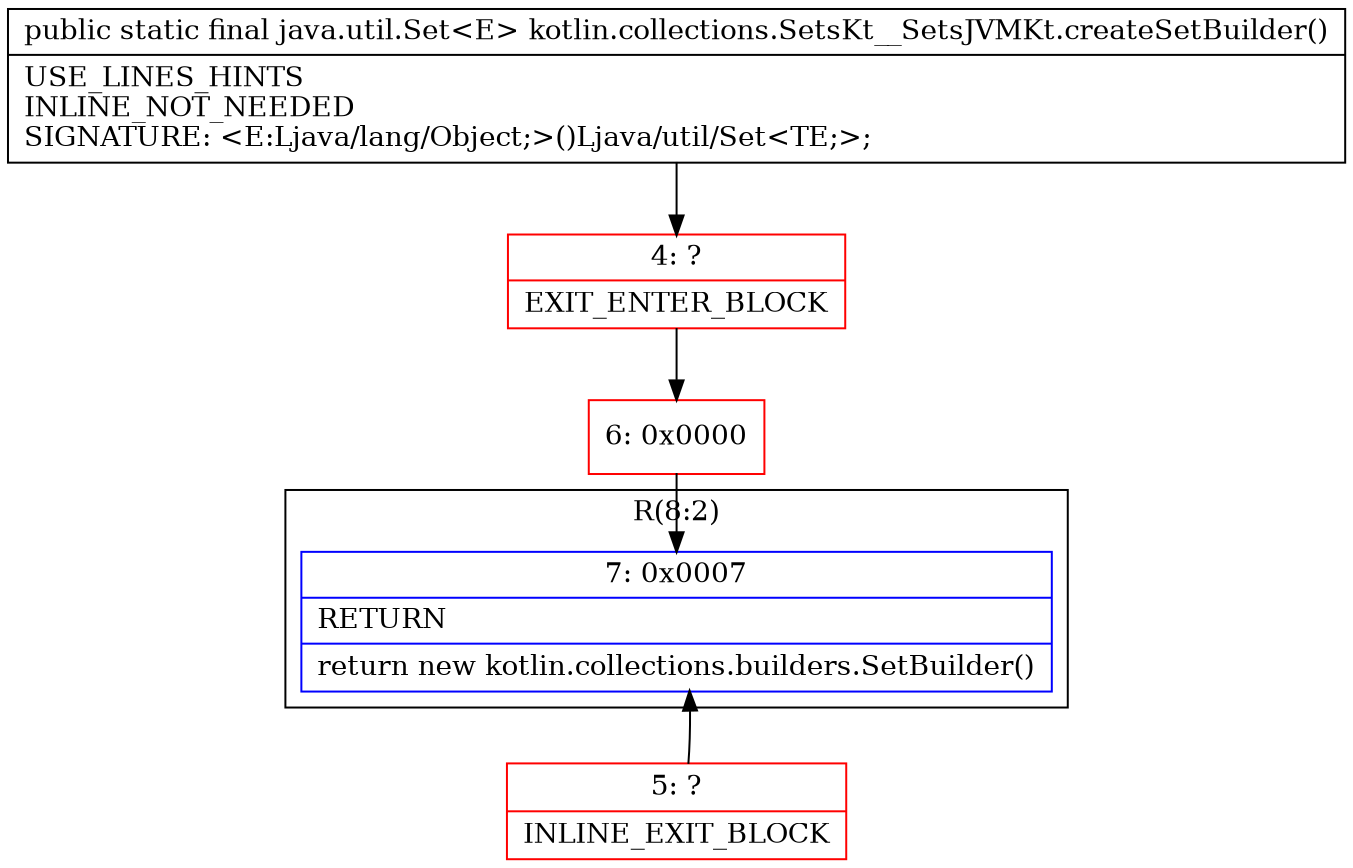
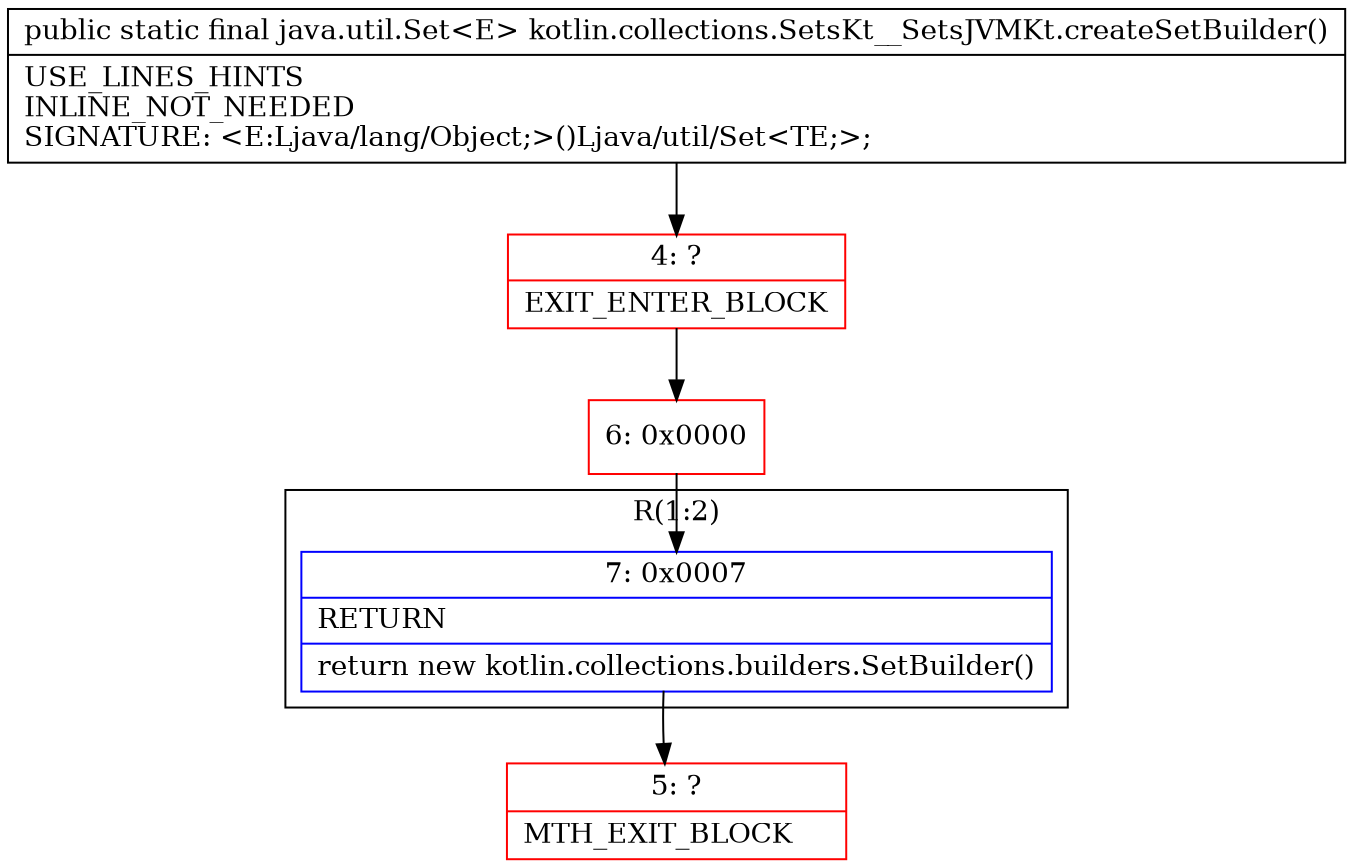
(677, 513) -> (677, 513)
(690, 737) -> (663, 720)
(677, 834) -> (659, 834)
